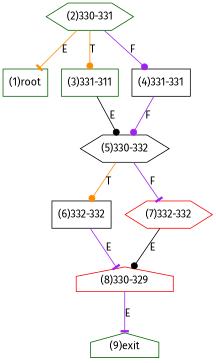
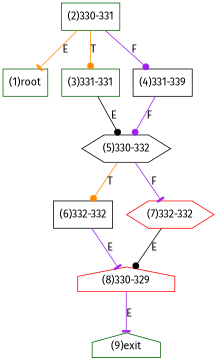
(90, 17) -> (91, 17)
(90, 83) -> (91, 83)
(161, 83) -> (163, 83)
